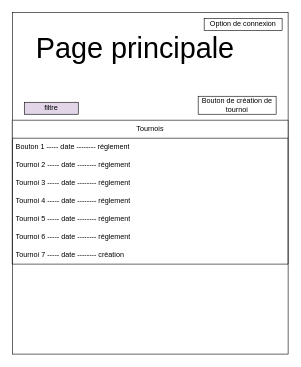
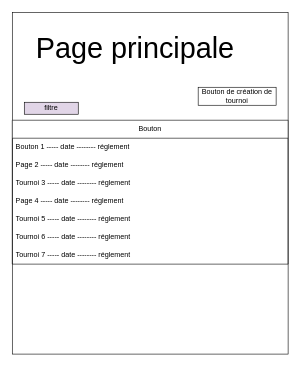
(243, 24) -> none
(237, 105) -> (237, 96)
(150, 129) -> (150, 129)
(89, 165) -> (84, 165)
(88, 201) -> (83, 201)
(86, 255) -> (88, 255)
